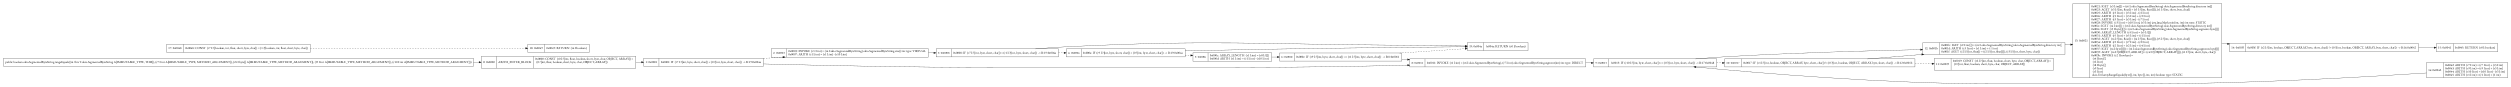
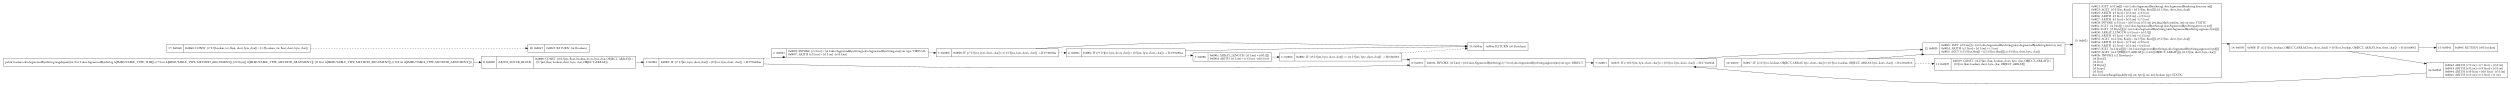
none -> (2387, 57)
(1720, 63) -> none
(2097, 68) -> (2098, 68)
